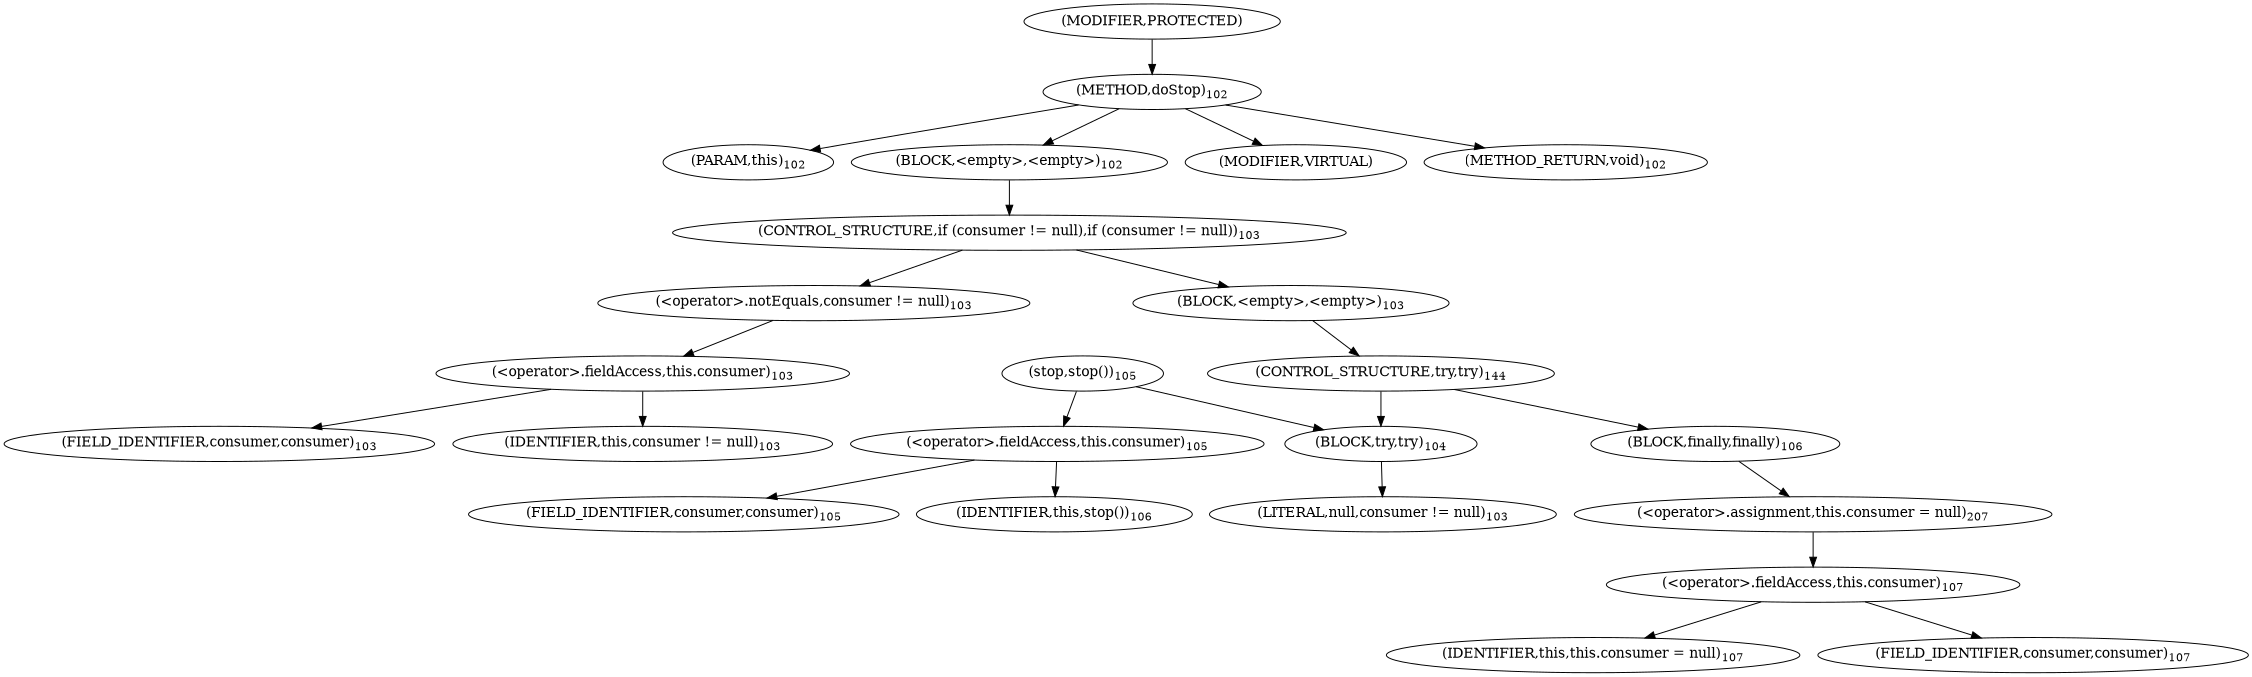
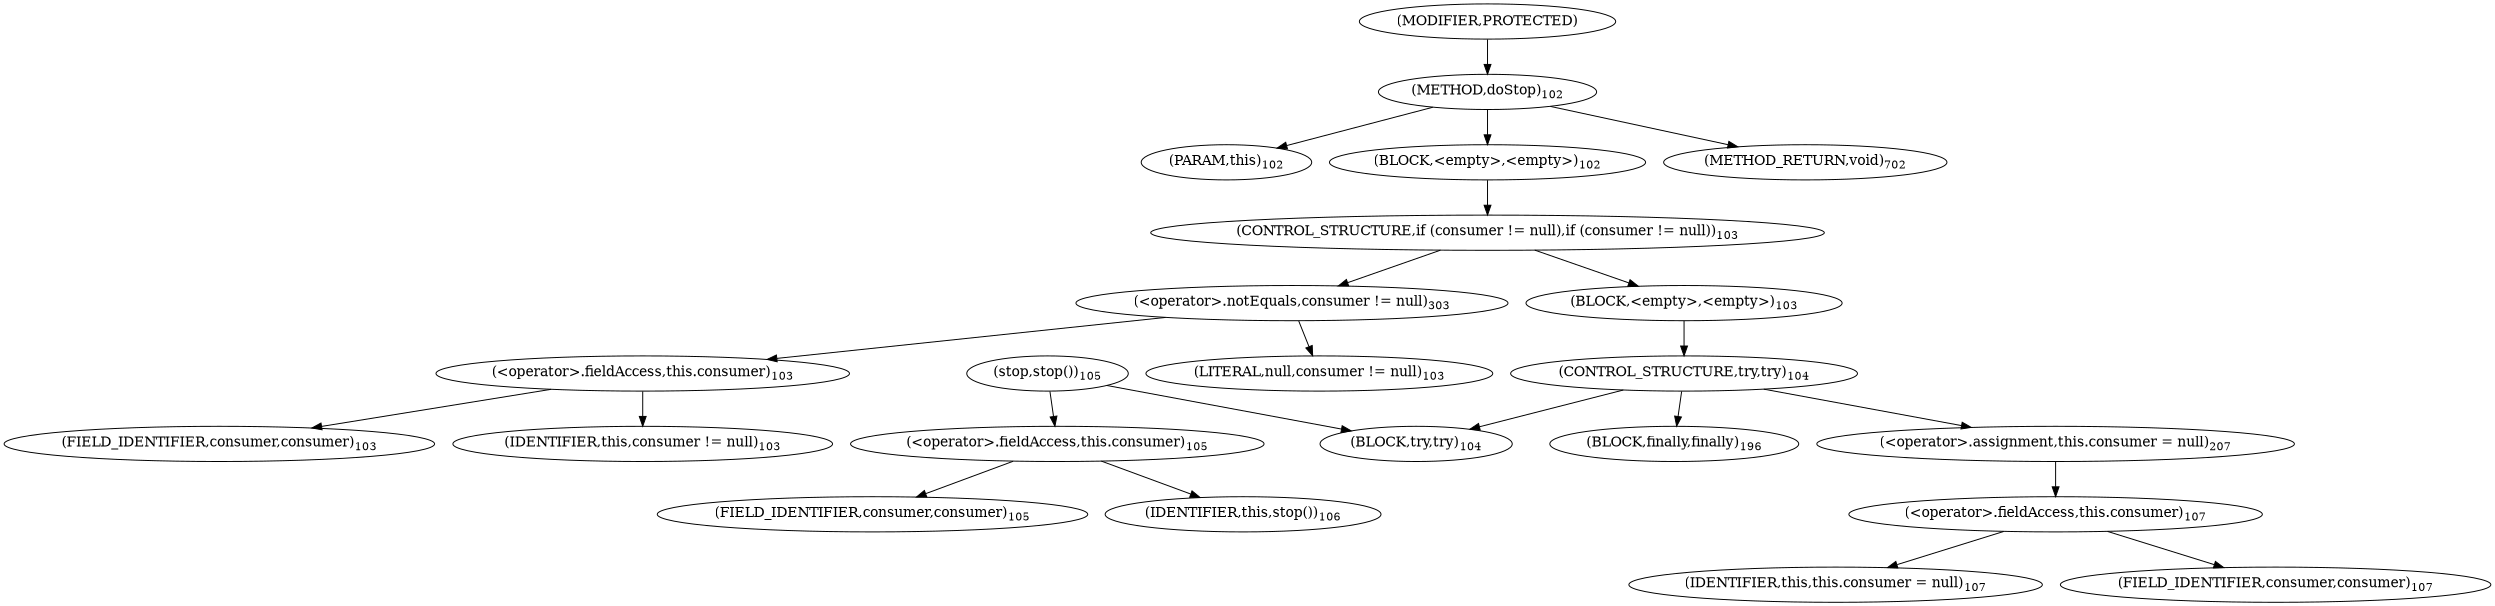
(1656, 161) -> (1895, 161)
(1296, 162) -> none
(961, 302) -> (1439, 302)
(1495, 372) -> (1798, 372)
(1792, 442) -> (1751, 442)
(1382, 474) -> (1304, 334)
(1760, 476) -> (1863, 407)
